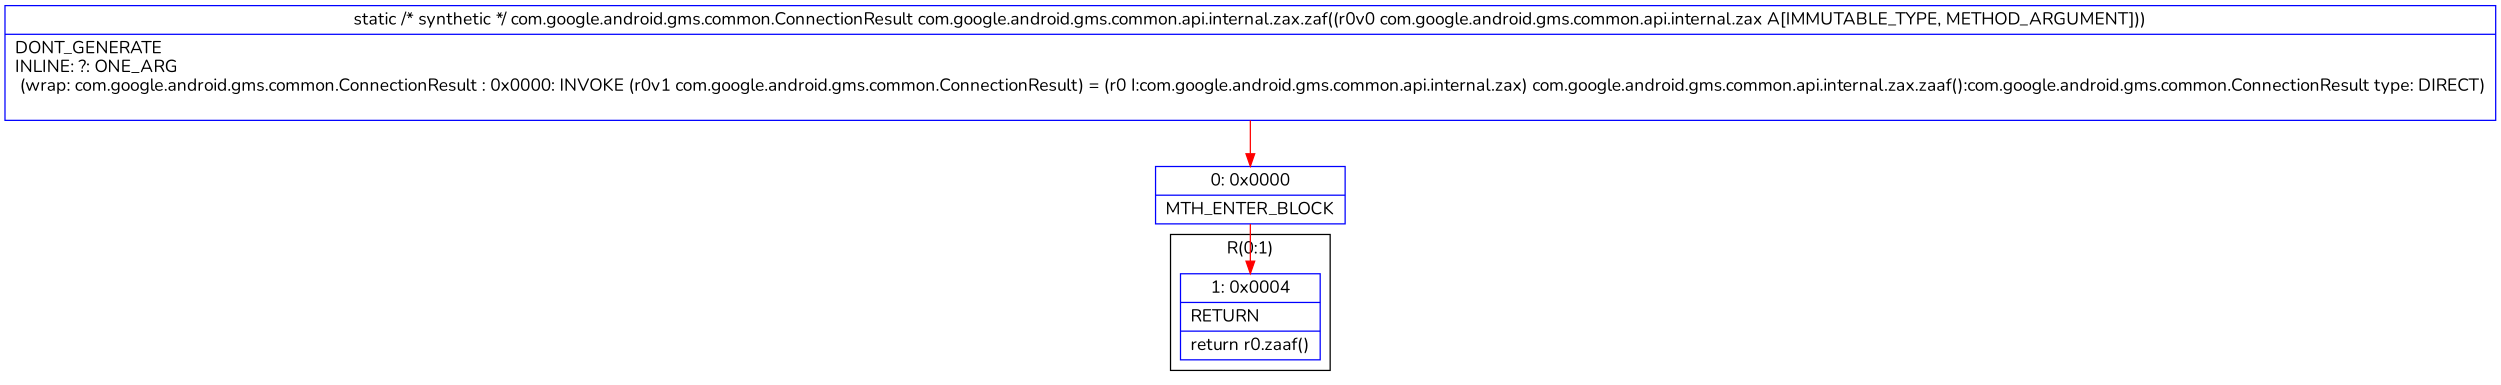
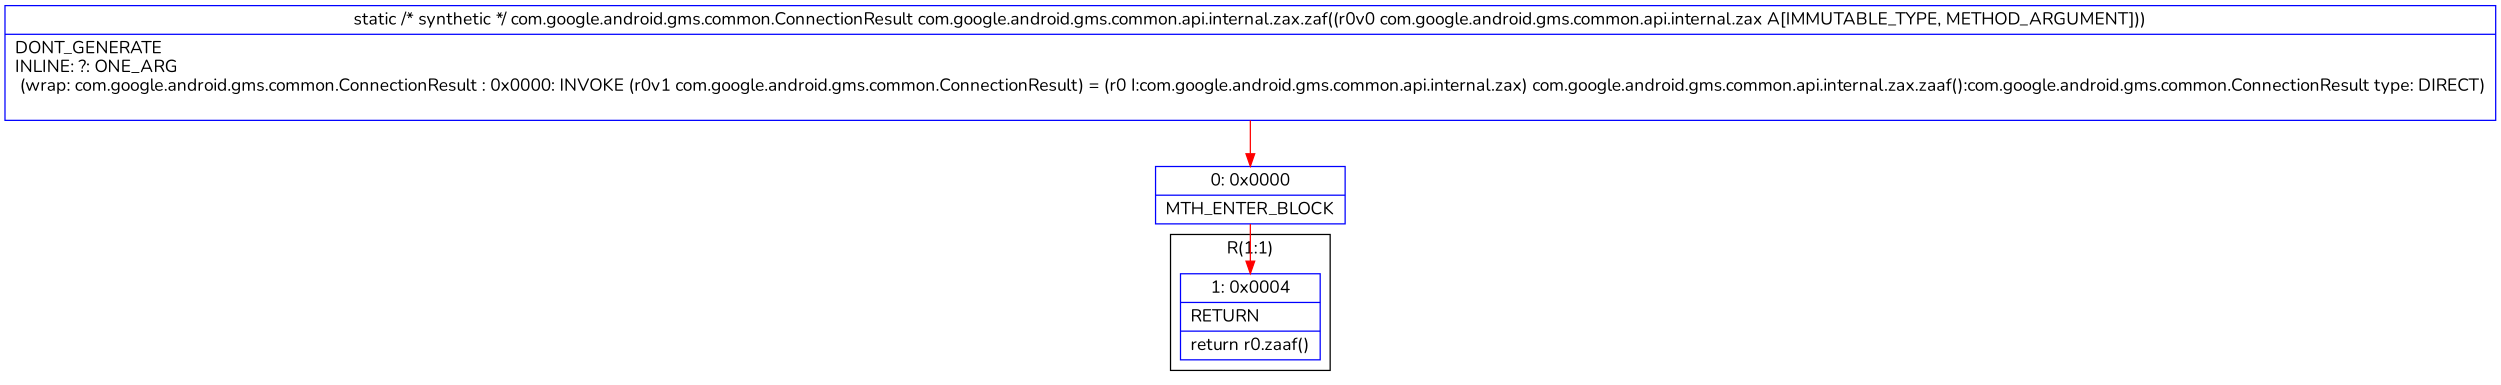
(1250, 249) -> (1250, 249)
